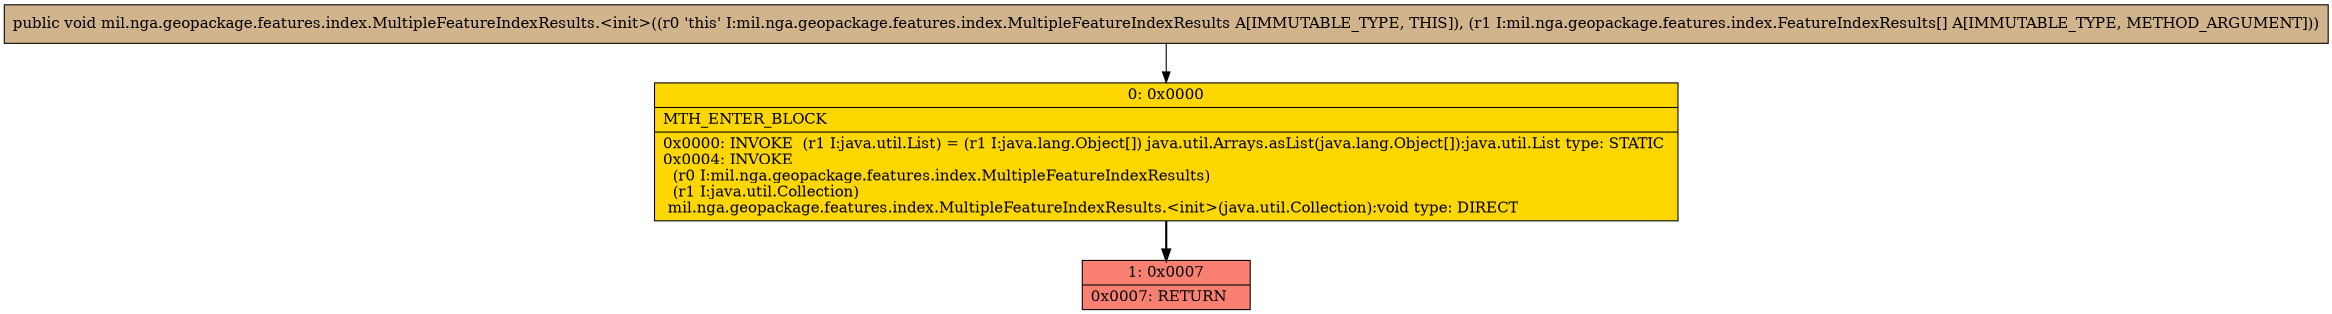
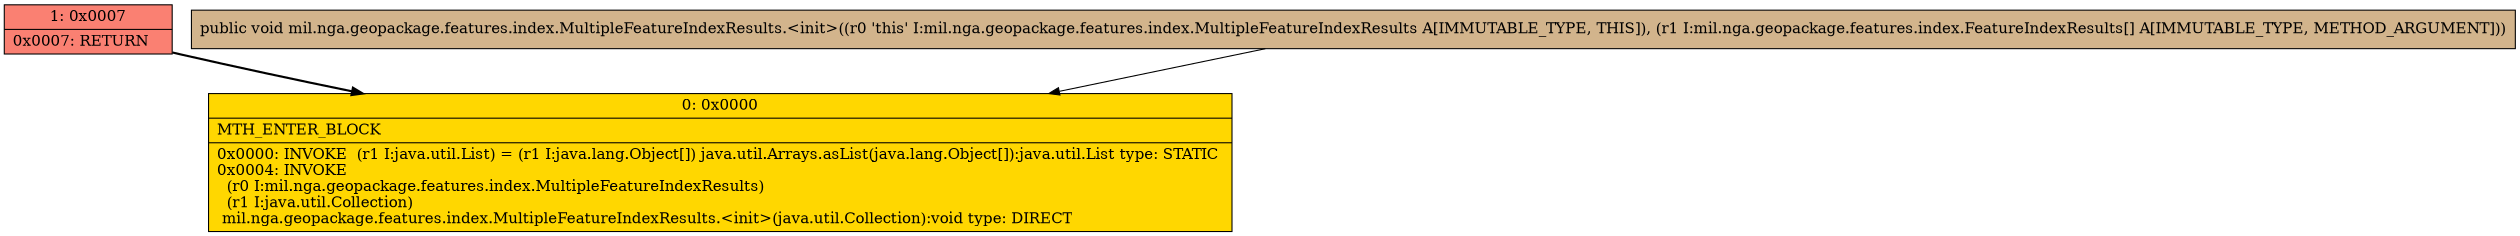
(1166, 235) -> (262, 72)
